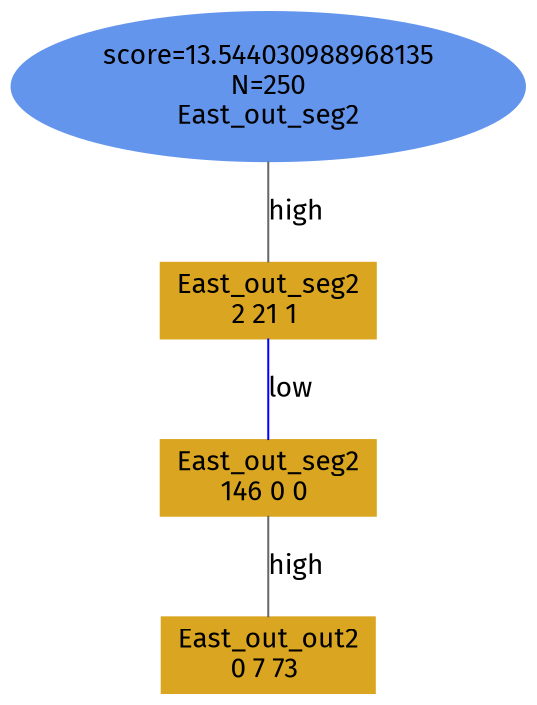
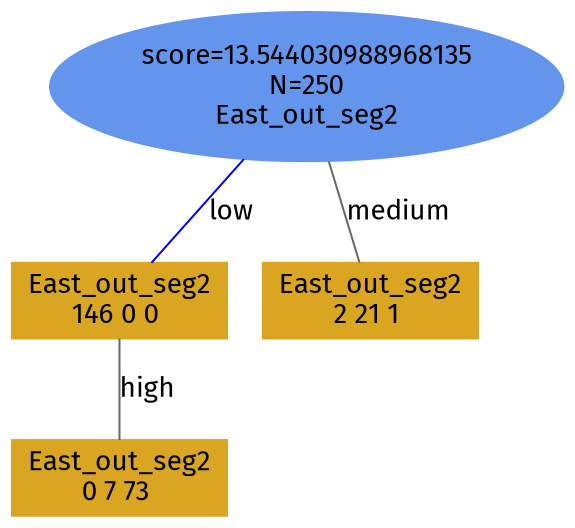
(296, 212) -> (398, 212)
(268, 389) -> (198, 211)
(268, 655) -> (120, 478)
